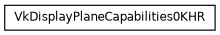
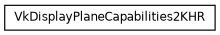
(110, 18) -> (110, 18)
